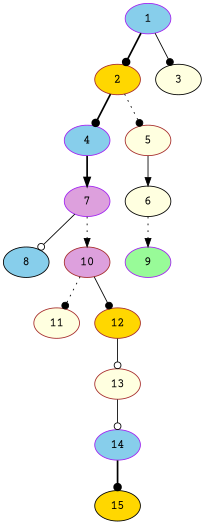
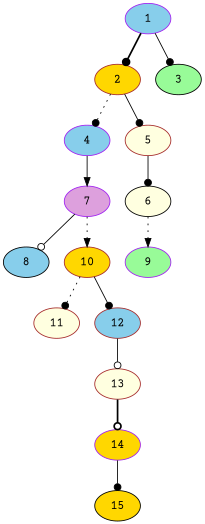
(178, 80) -> (178, 80)
(104, 107) -> (104, 107)
(131, 107) -> (131, 107)
(87, 167) -> (87, 167)
(148, 167) -> (148, 168)
(87, 262) -> (87, 262)
(118, 323) -> (118, 323)
(118, 411) -> (118, 411)
(118, 445) -> (118, 445)
(118, 472) -> (118, 472)
